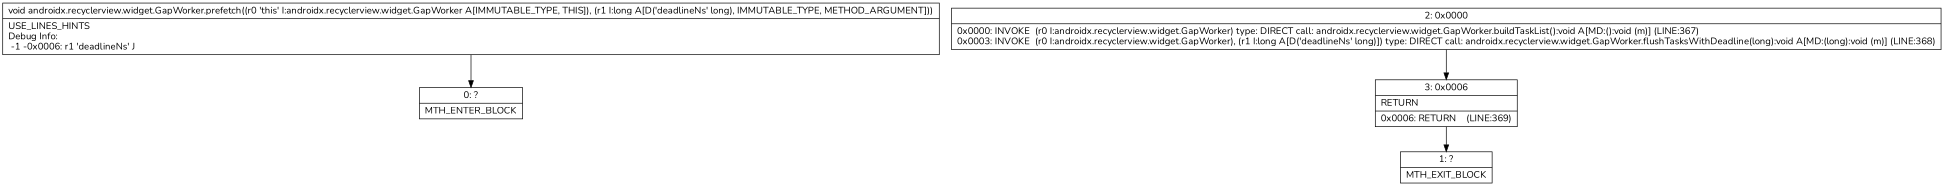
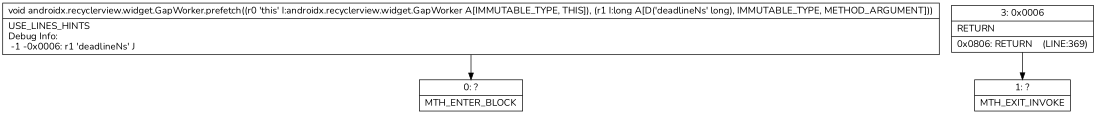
(1446, 29) -> none
(1446, 119) -> (1022, 44)
(1446, 175) -> (1022, 103)
